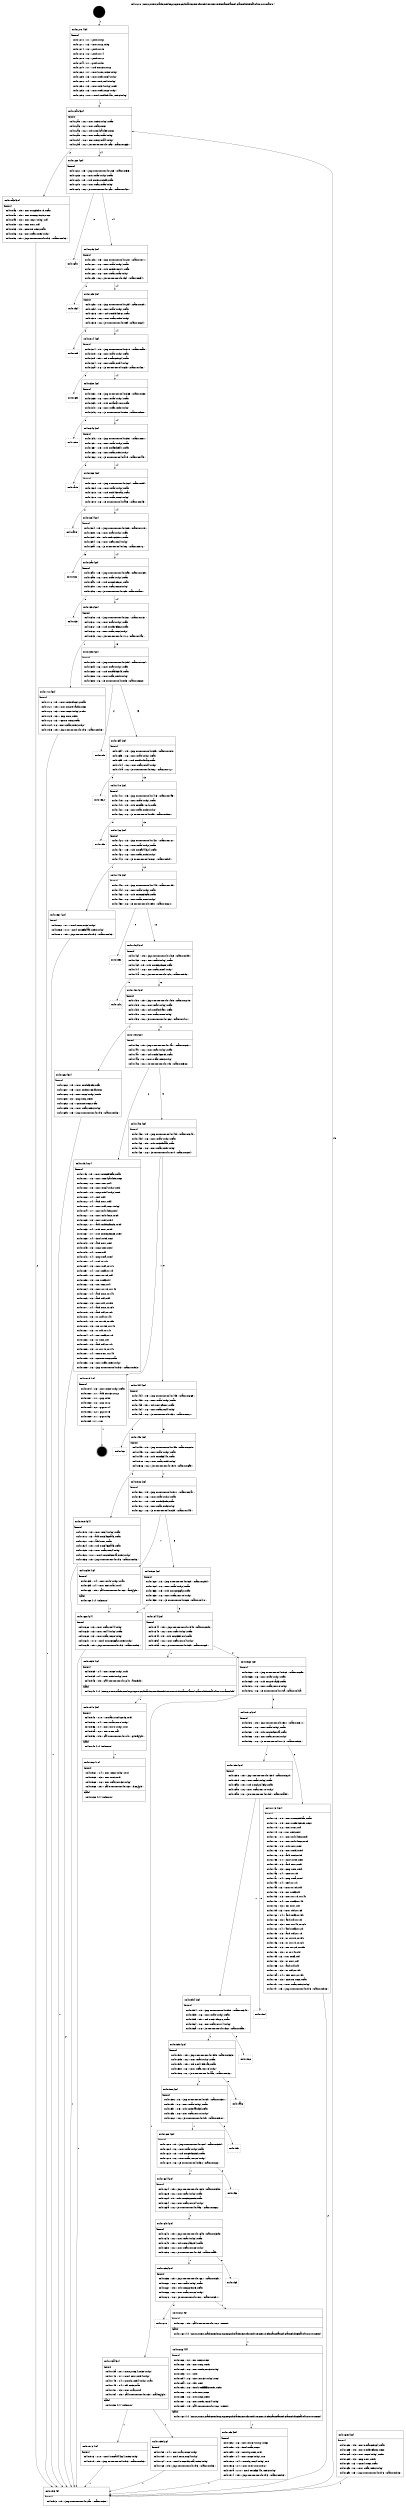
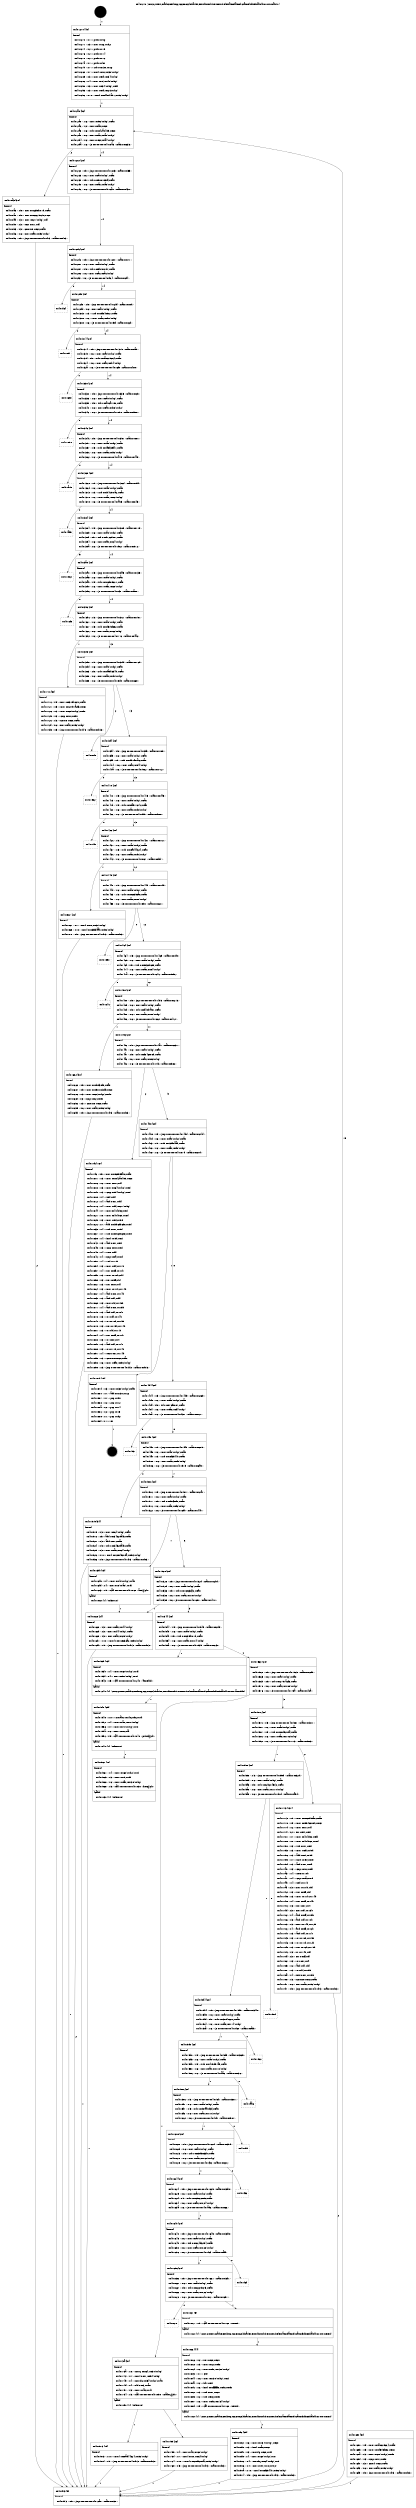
(72, 264) -> none
